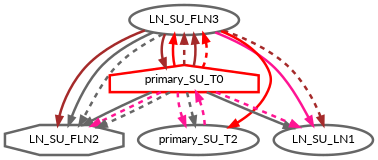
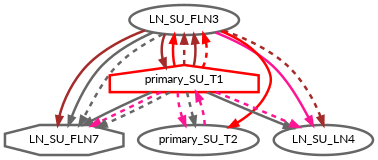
(184, 80) -> (184, 80)
(64, 140) -> (64, 140)
(323, 140) -> (323, 140)
